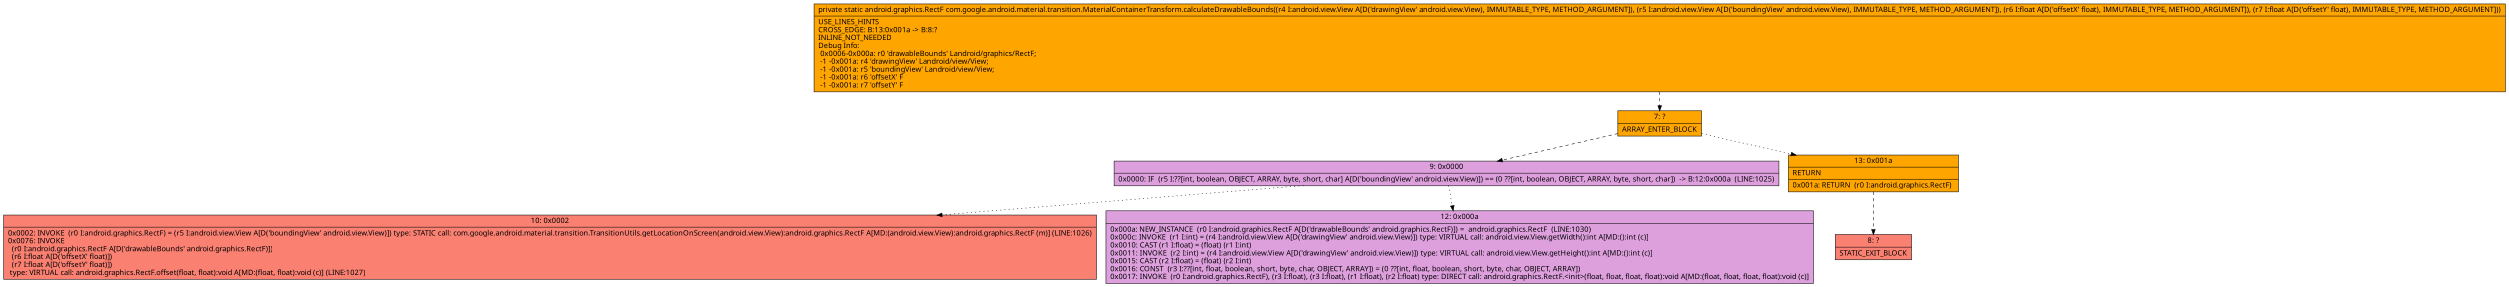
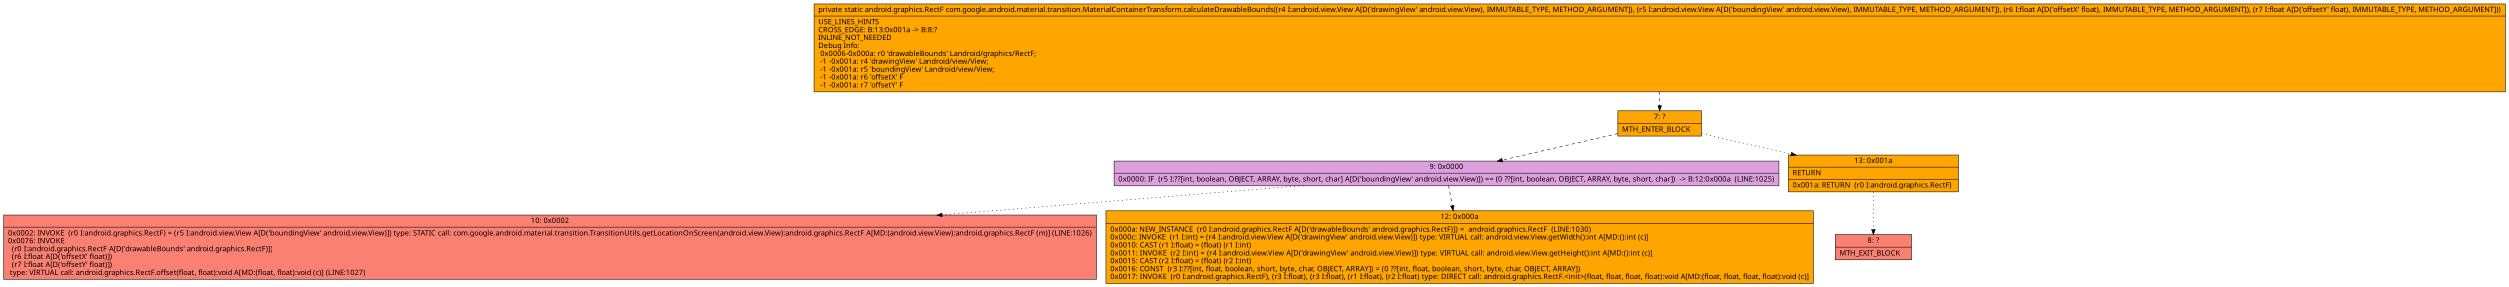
(1660, 129) -> (1656, 129)
(1450, 196) -> (1450, 196)
(1873, 211) -> (1873, 211)
(1460, 247) -> (1460, 247)
(1873, 253) -> (1870, 253)
